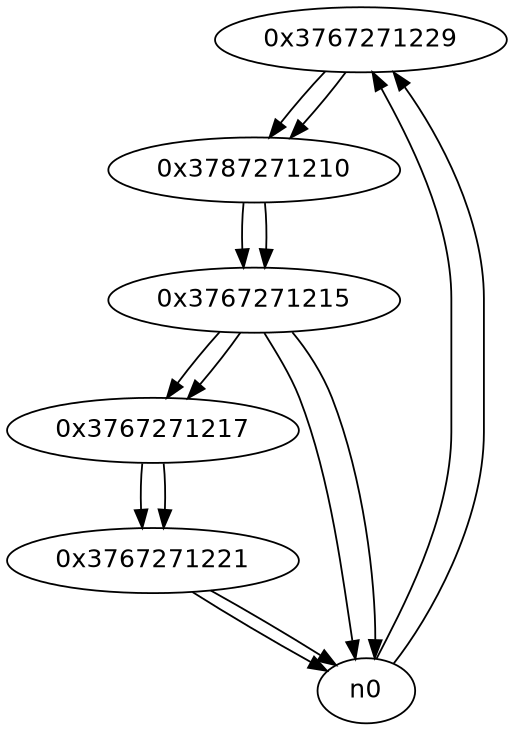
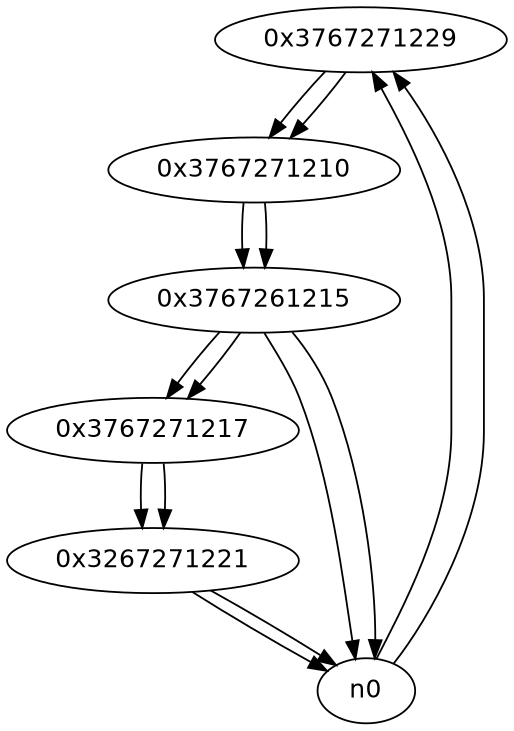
(254, 170) -> (254, 170)
(254, 300) -> (254, 300)
(153, 561) -> (153, 561)
